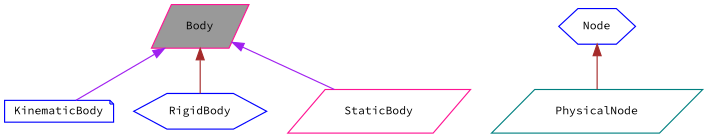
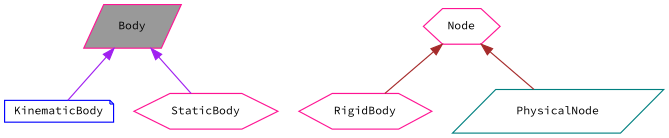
(597, 26) -> (462, 26)
(200, 77) -> (409, 73)
(200, 111) -> (365, 111)
(379, 111) -> (206, 111)
